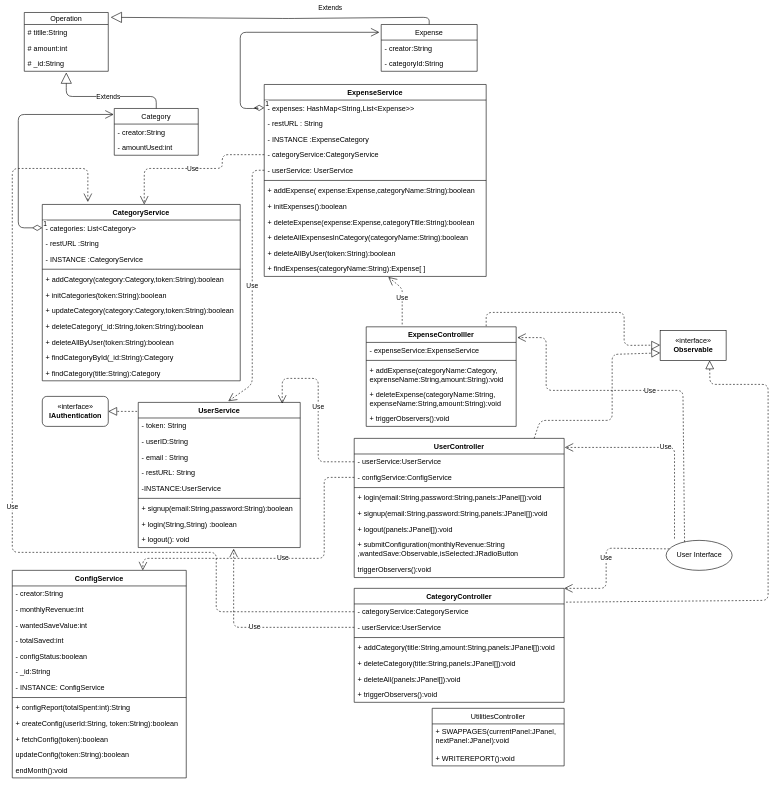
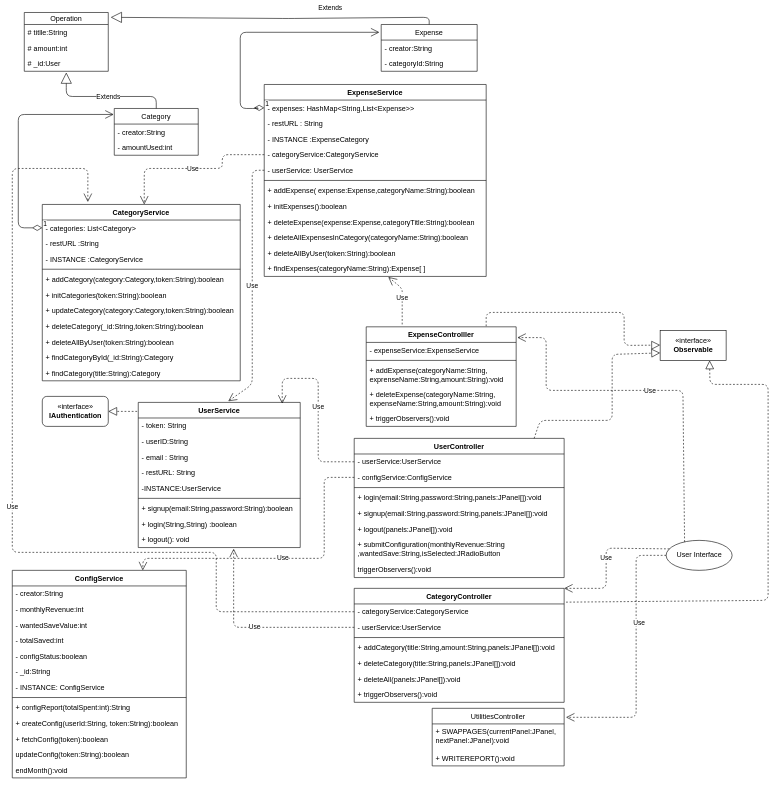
(48, 64) -> (45, 64)
(437, 371) -> (432, 371)
(666, 447) -> none
(438, 545) -> (438, 545)
none -> (636, 657)
